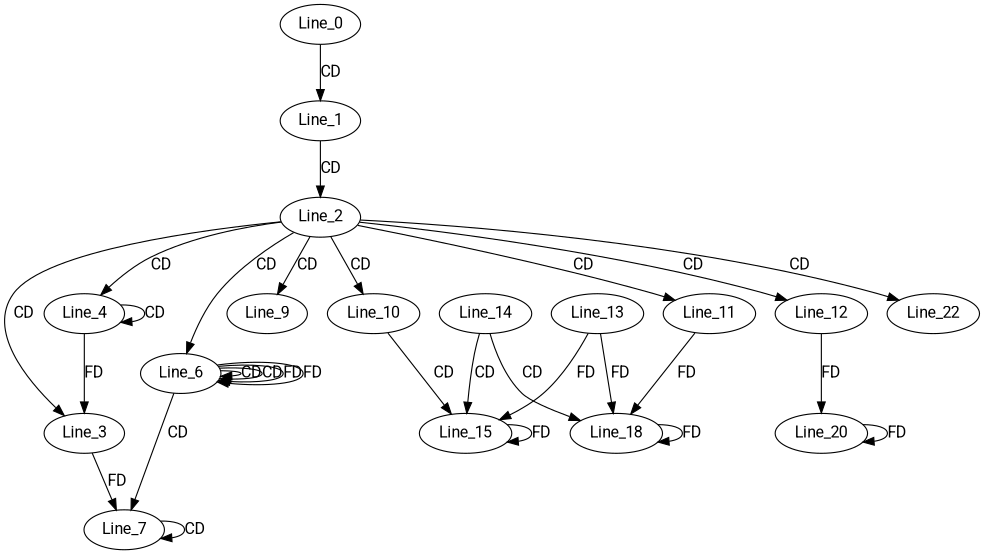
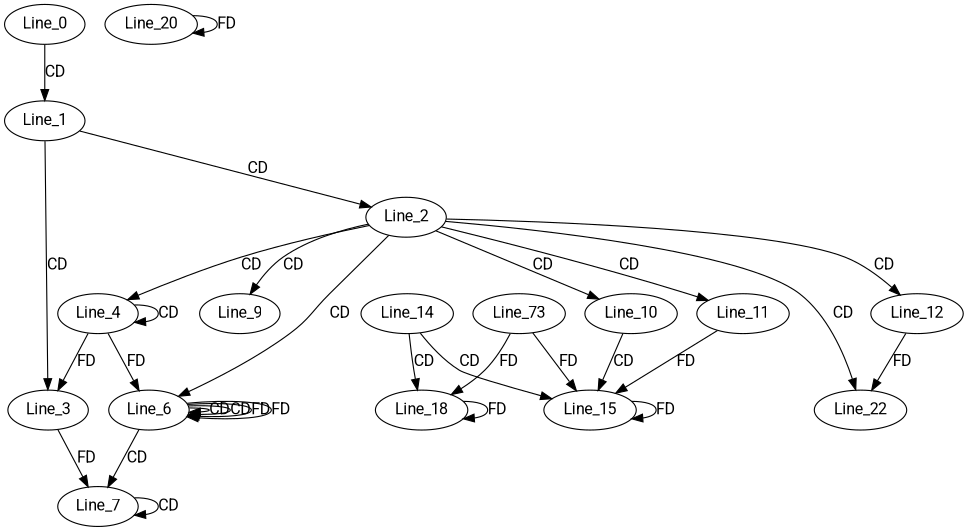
(78, 258) -> (46, 260)
(597, 314) -> (519, 314)
none -> (121, 357)
(821, 368) -> (892, 357)
(666, 369) -> (671, 359)
